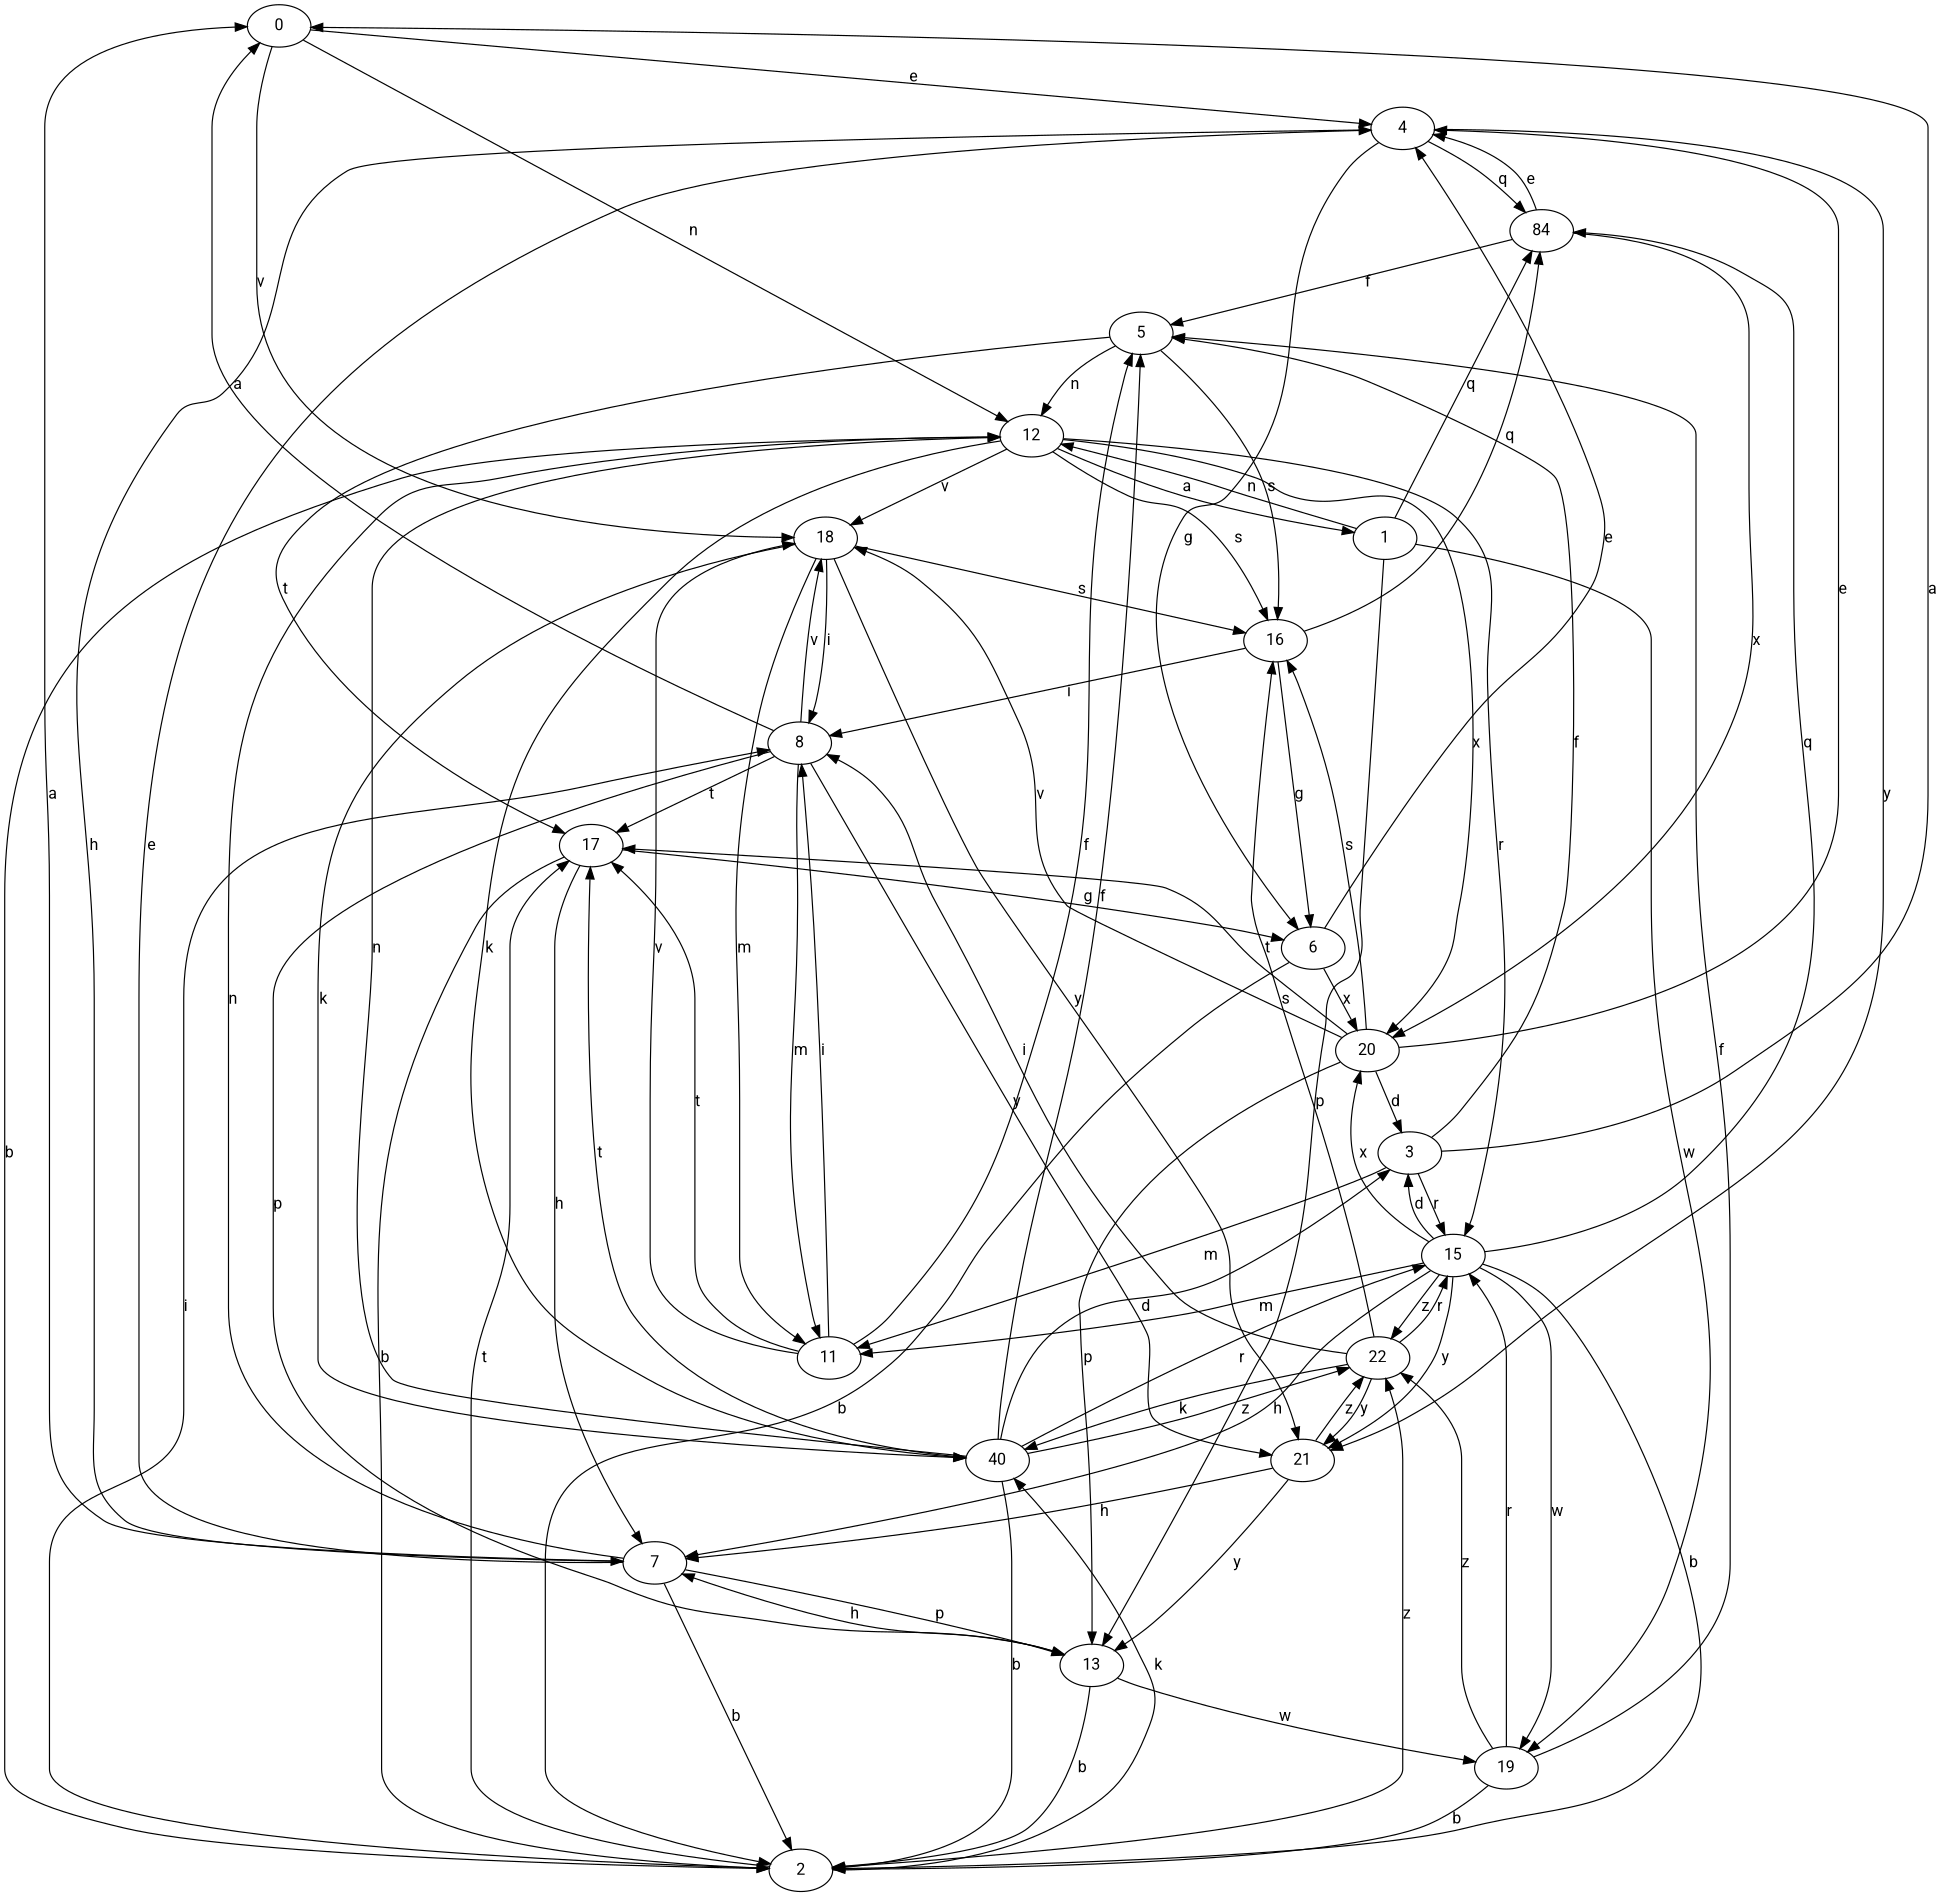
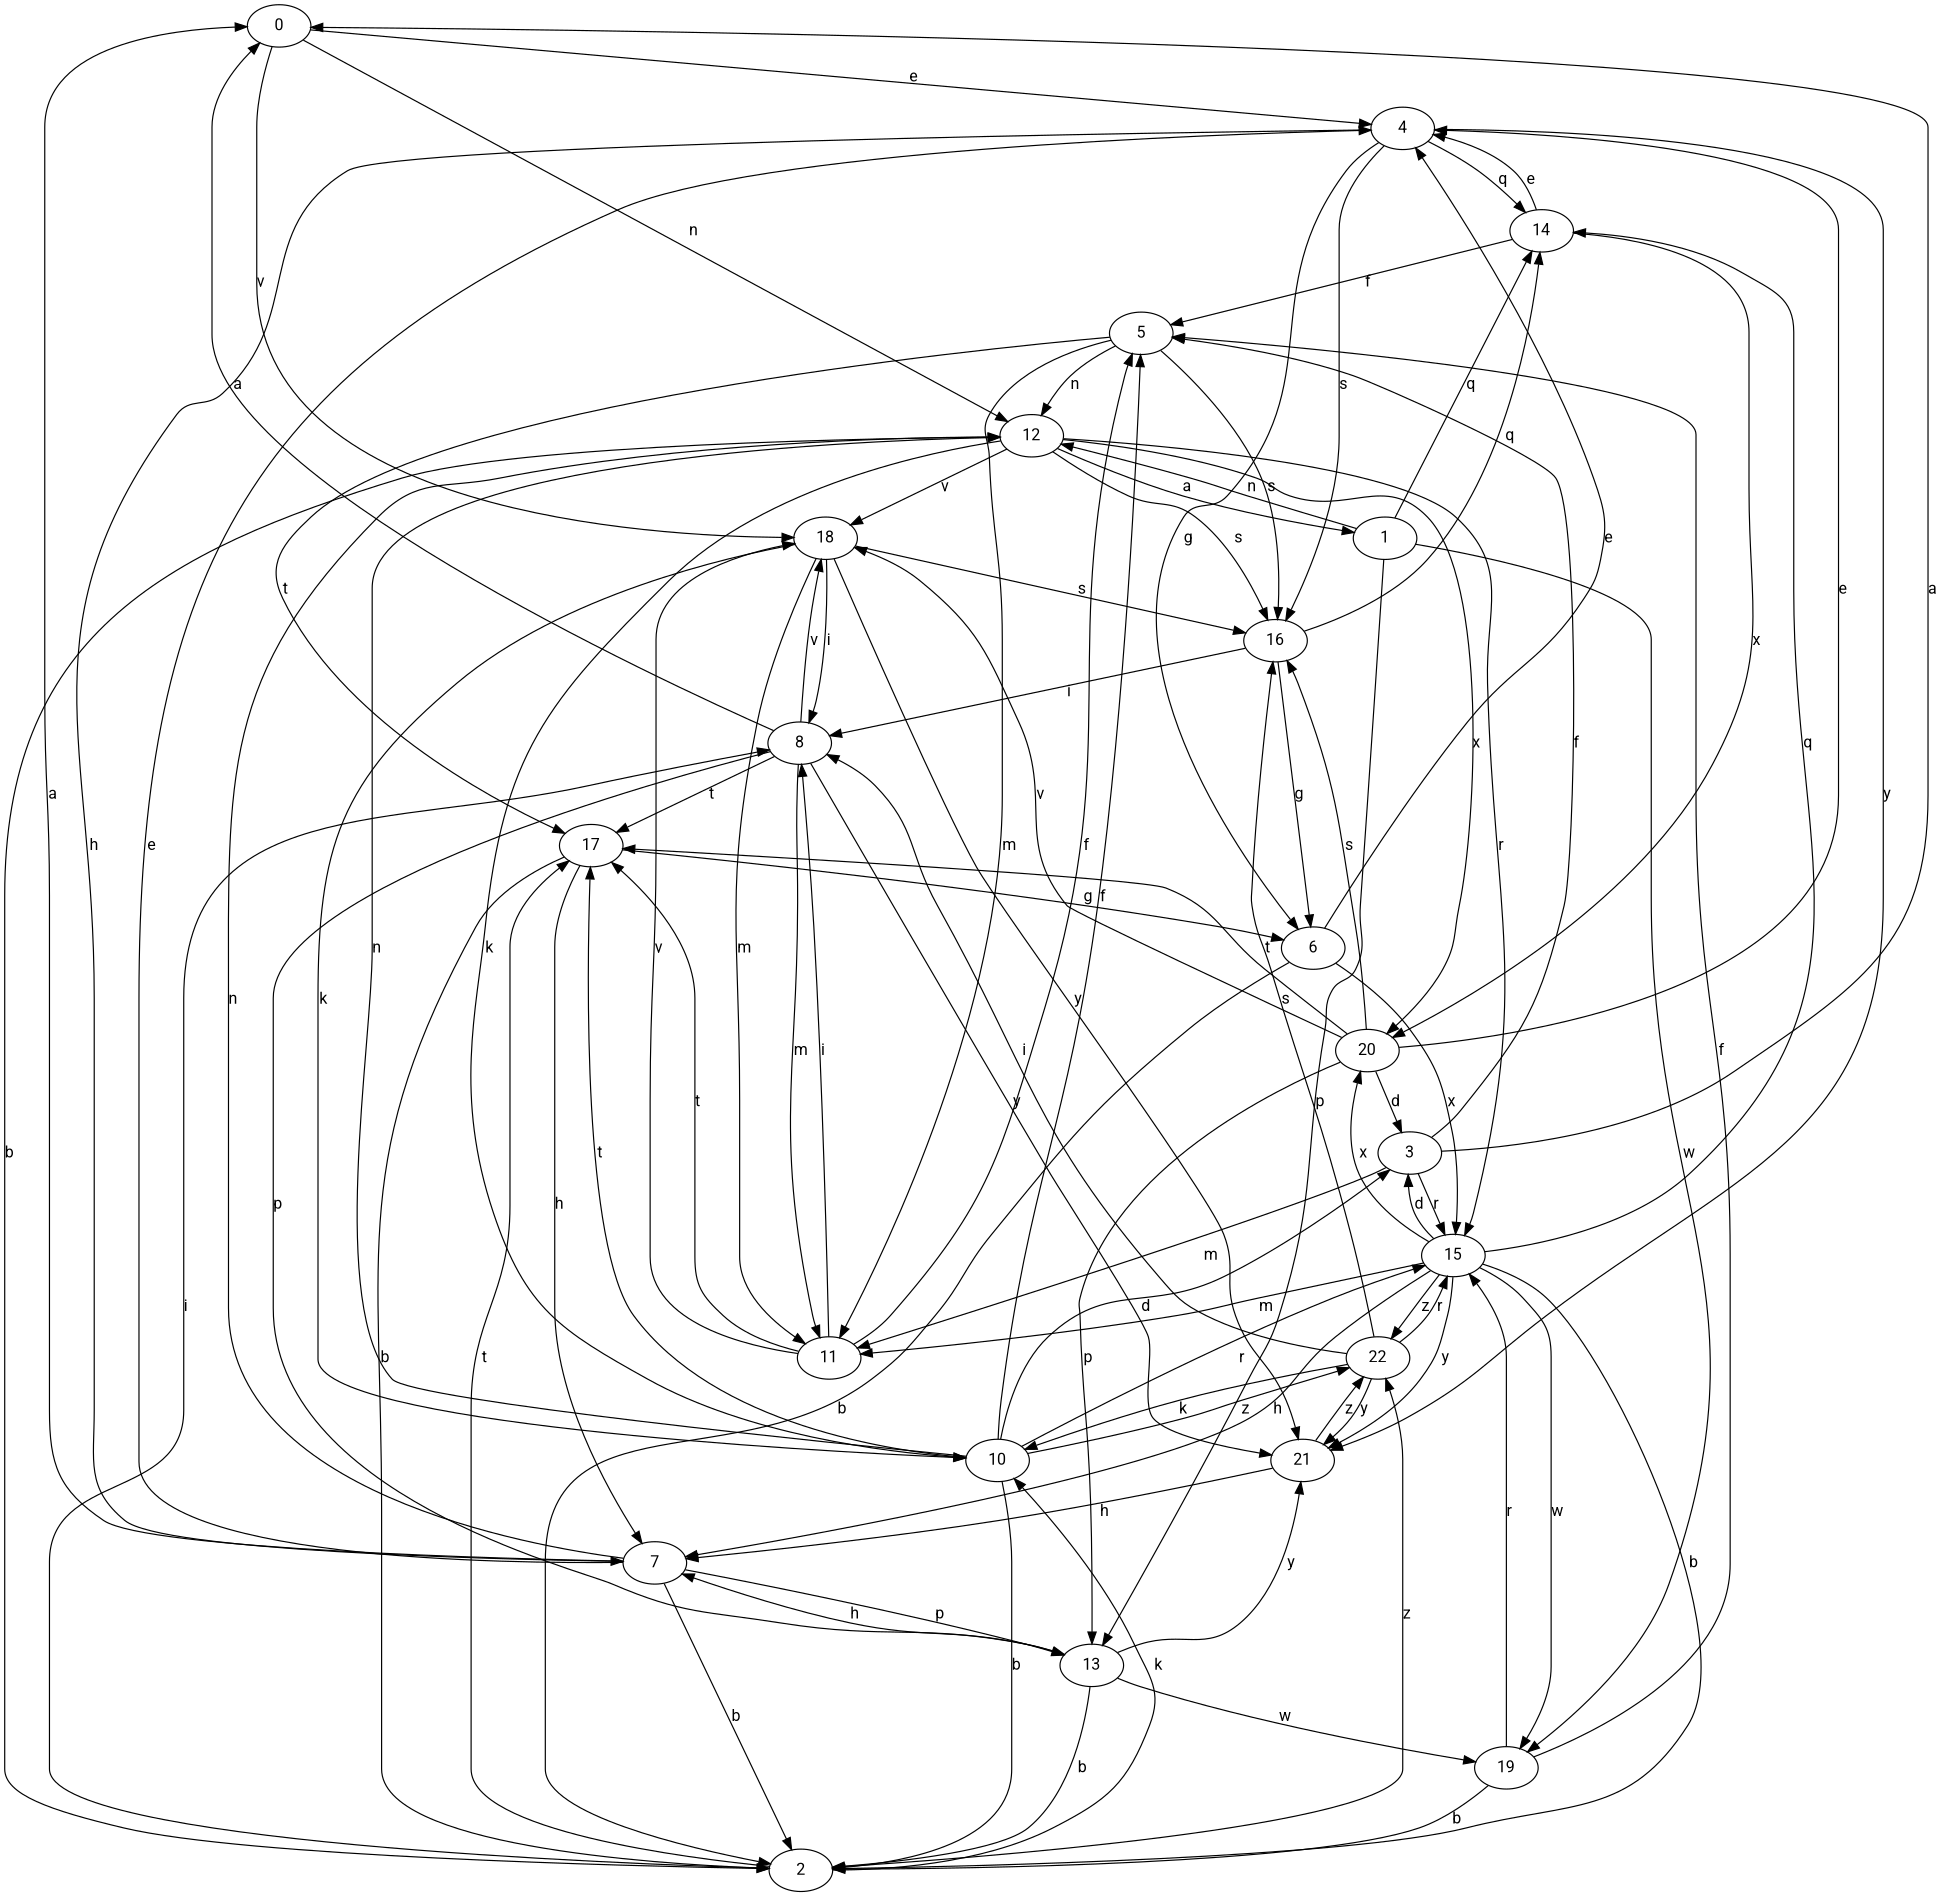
(1542, 231) -> (1542, 231)
none -> (1339, 363)
none -> (1001, 810)
(1338, 995) -> (1436, 1073)
(998, 1460) -> (998, 1460)
(1462, 1559) -> none
(1211, 1567) -> (1246, 1617)
